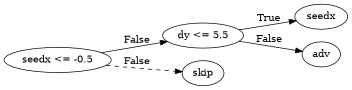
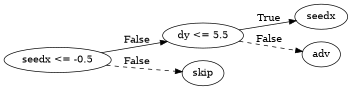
(267, 46) -> (267, 46)
